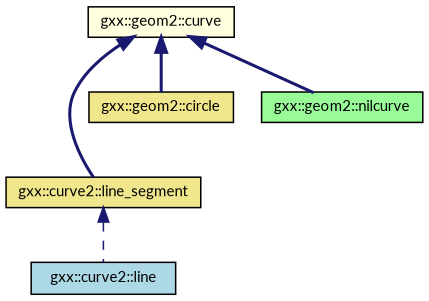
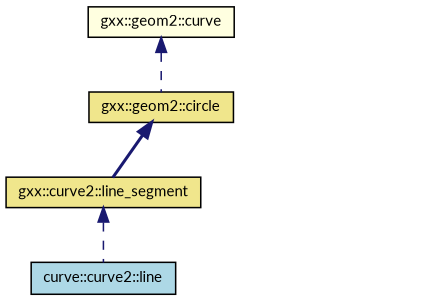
(161, 73) -> (161, 73)
(71, 104) -> (128, 156)
(342, 107) -> none
(103, 278) -> (103, 278)
